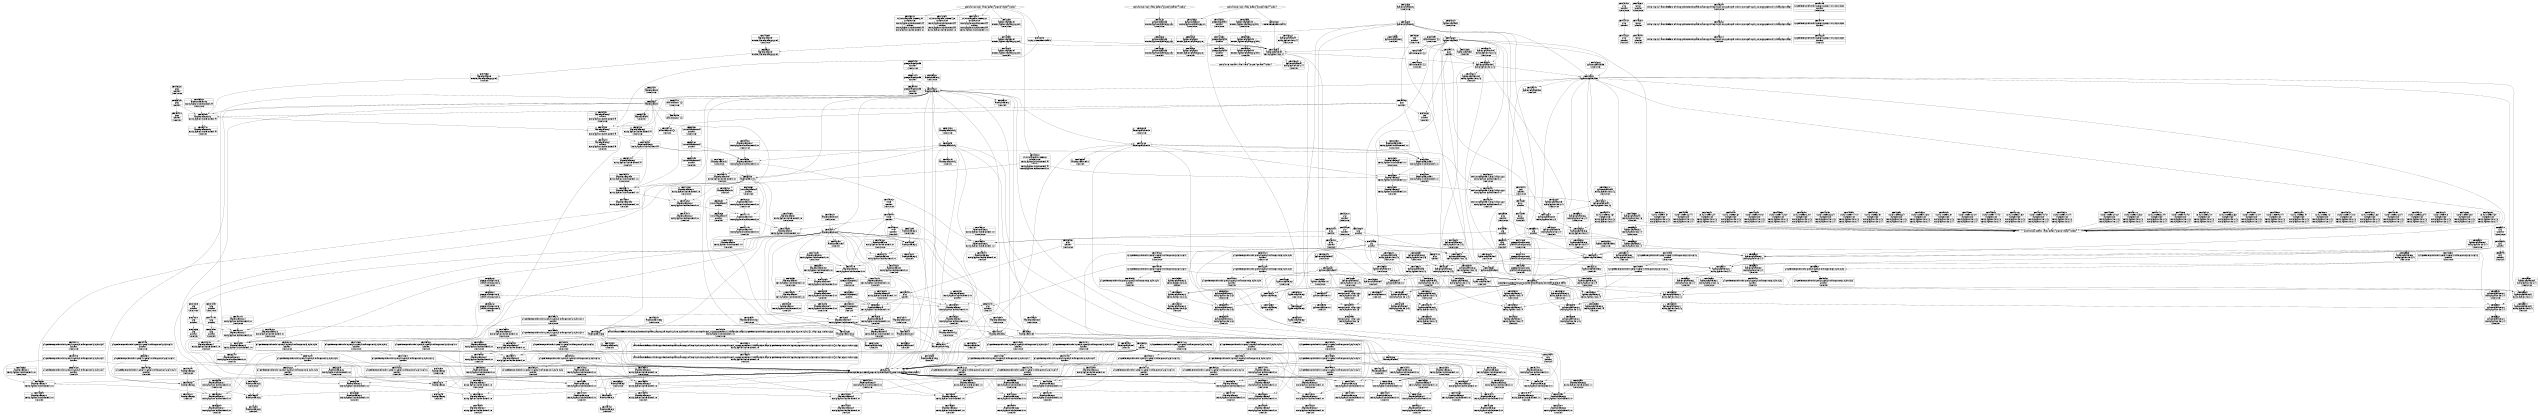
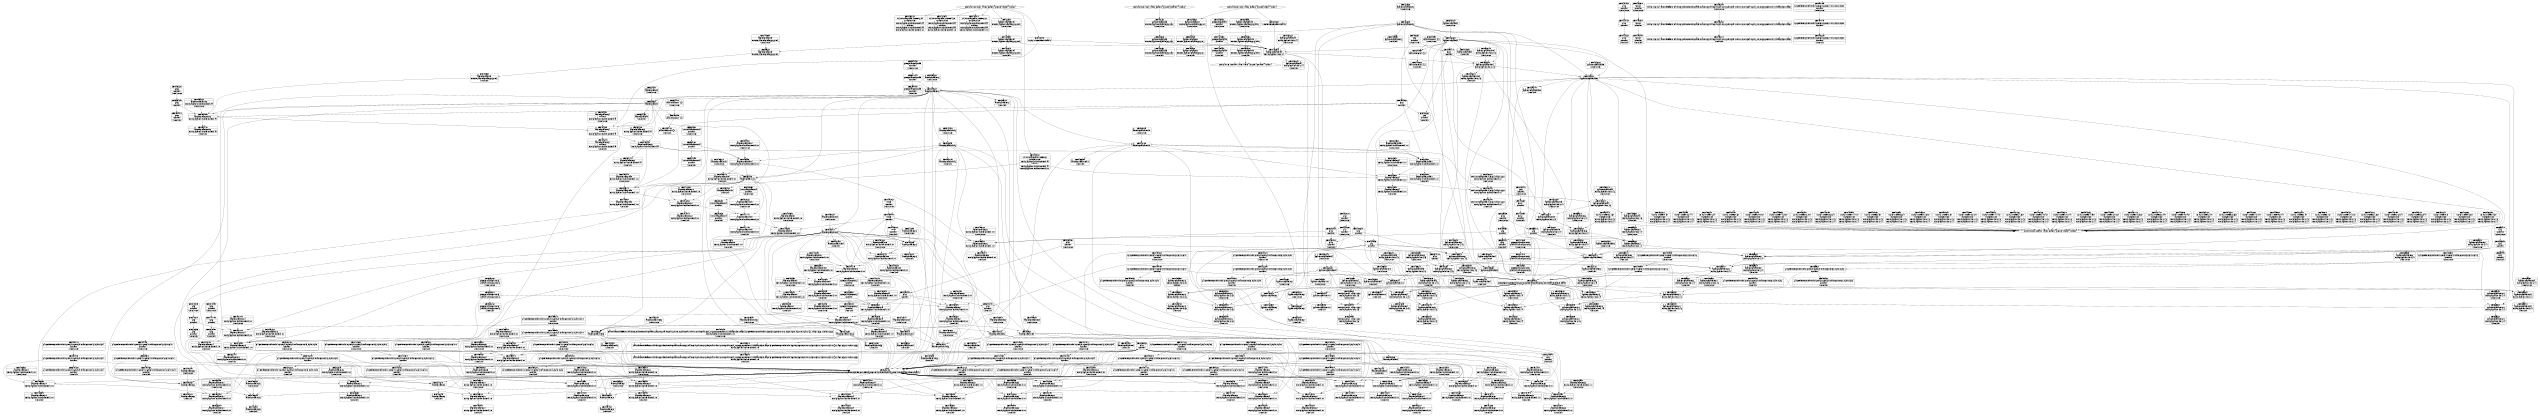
none -> (2086, 217)
(958, 298) -> (958, 298)
(438, 371) -> none
(1330, 375) -> (1330, 375)
